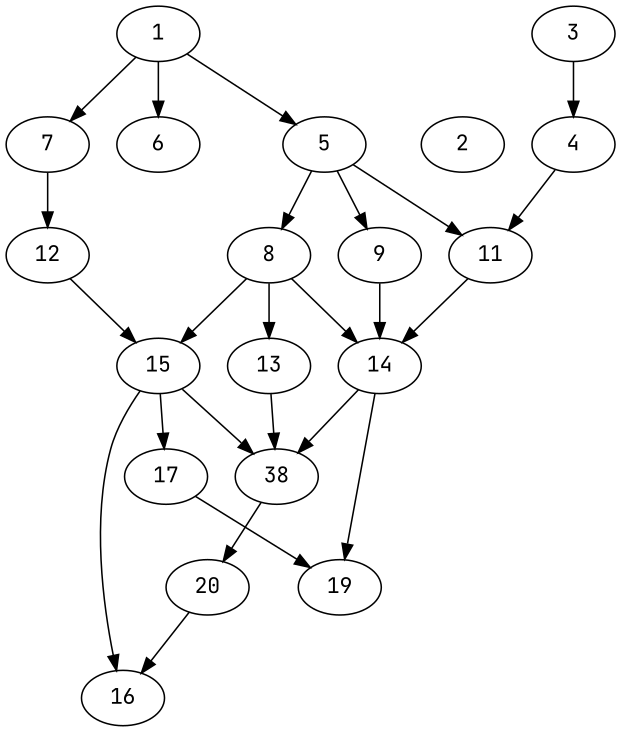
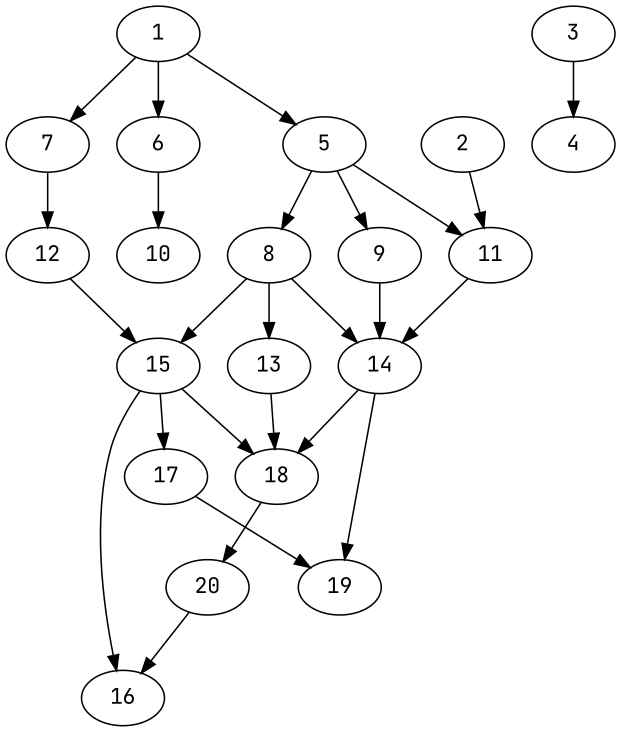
(537, 194) -> (475, 192)
none -> (158, 255)
(277, 477) -> (277, 477)
